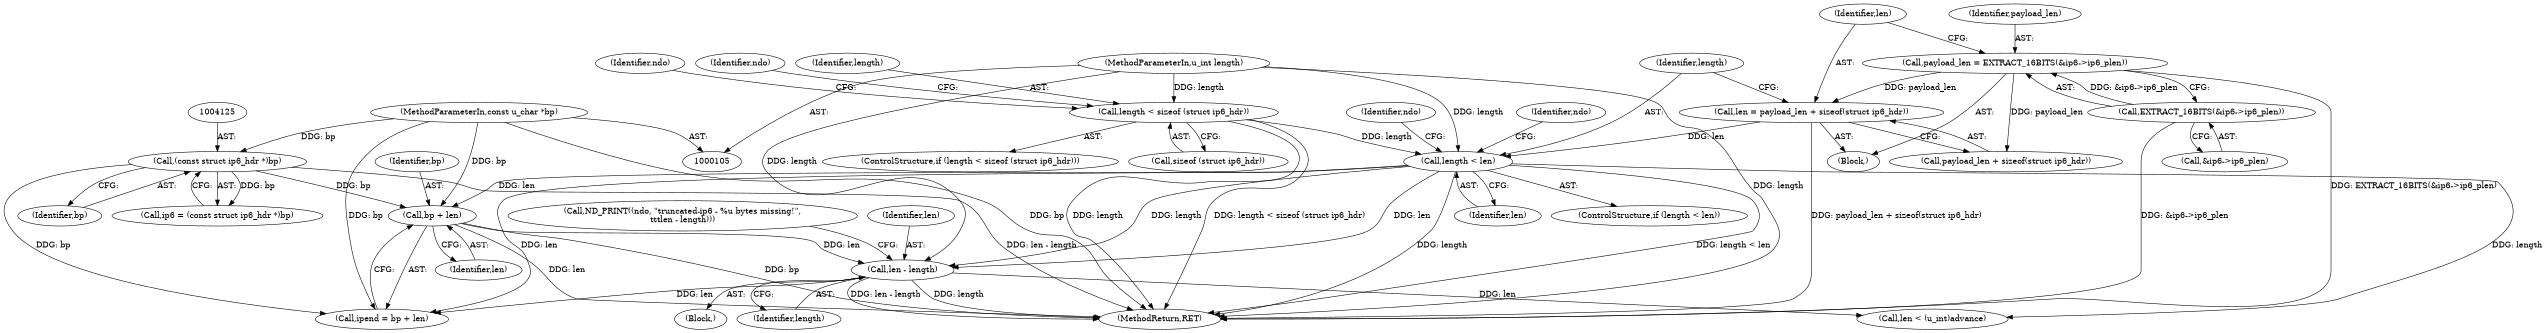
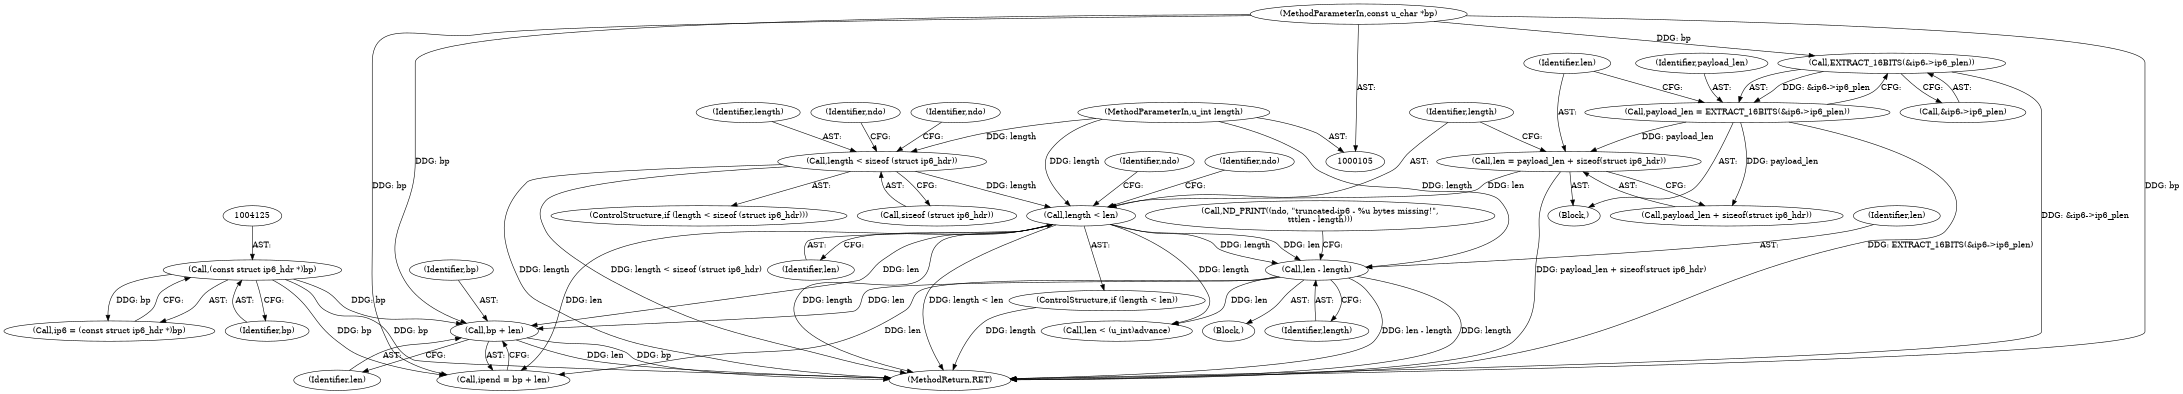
(319, 129) -> (1621, 38)
(1778, 228) -> (985, 321)
(662, 233) -> (924, 285)
(1042, 245) -> (411, 331)
